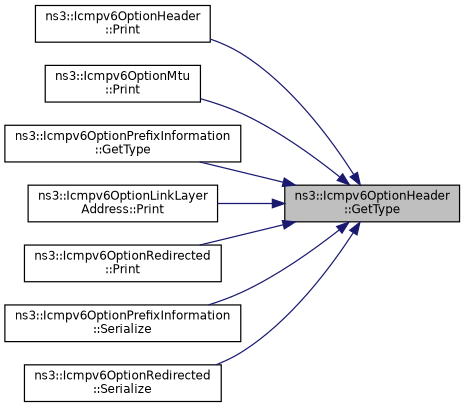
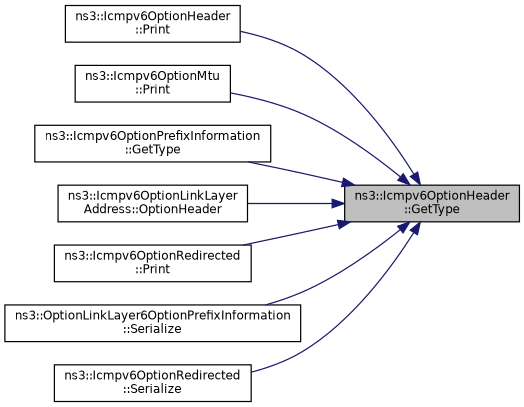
(123, 204) -> (153, 204)
(123, 323) -> (153, 323)
